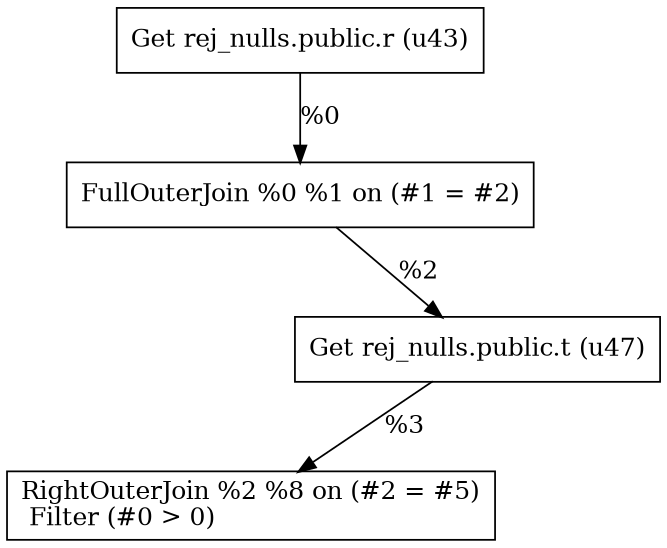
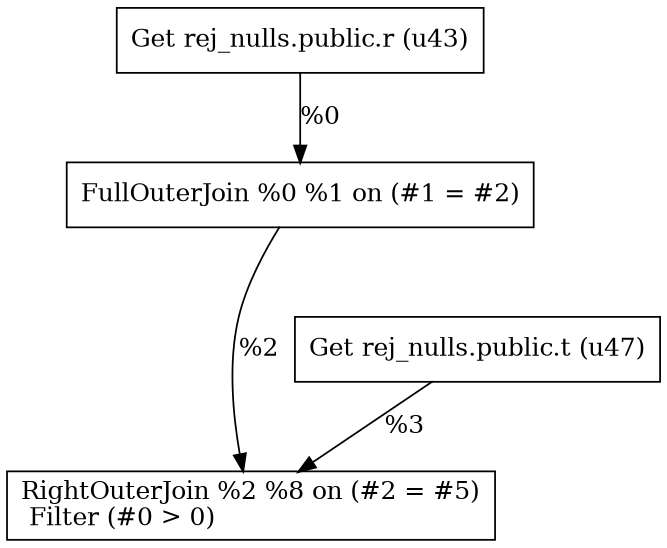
(382, 267) -> (235, 336)
